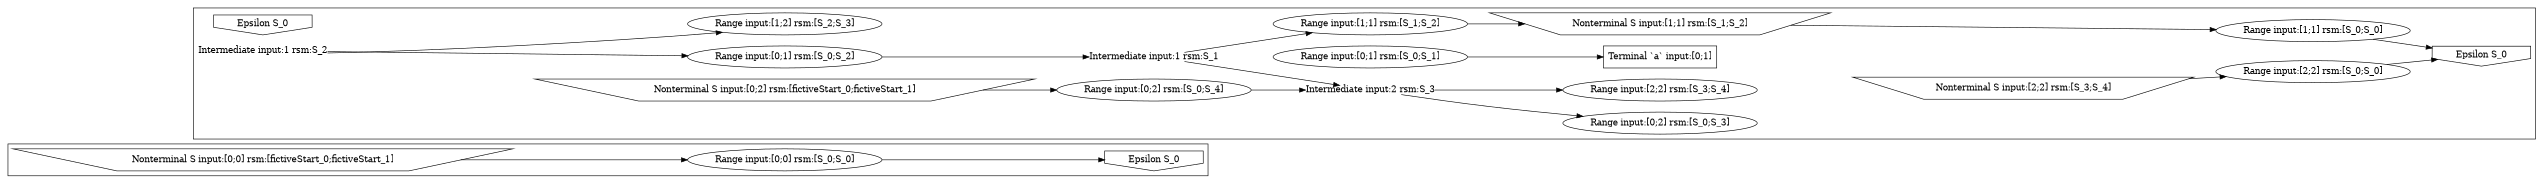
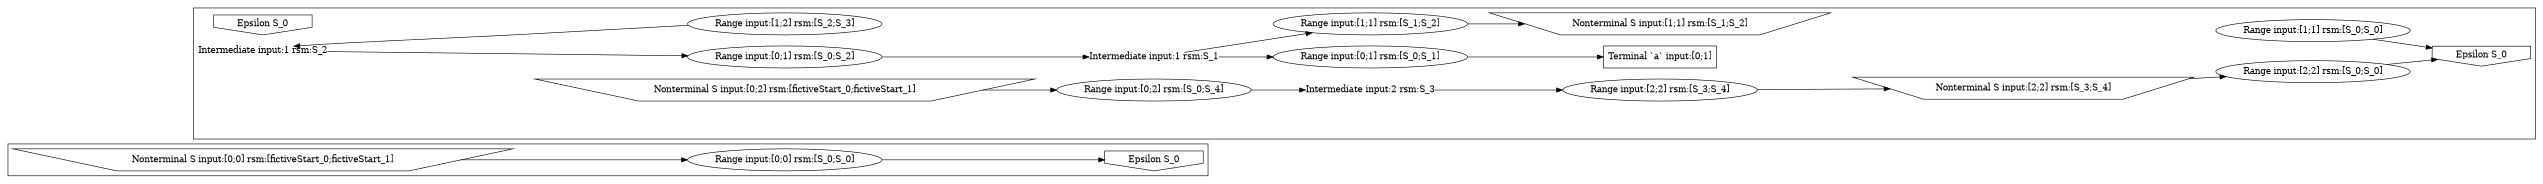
(2001, 27) -> none
(522, 45) -> (494, 36)
(1259, 73) -> (1243, 57)
none -> (1821, 89)
(1660, 123) -> none
